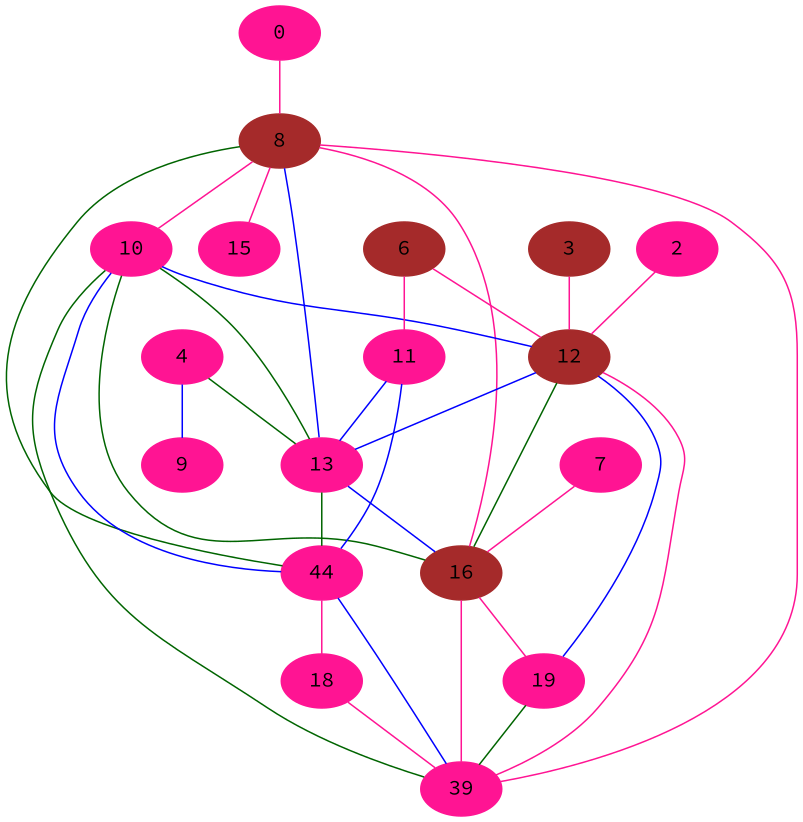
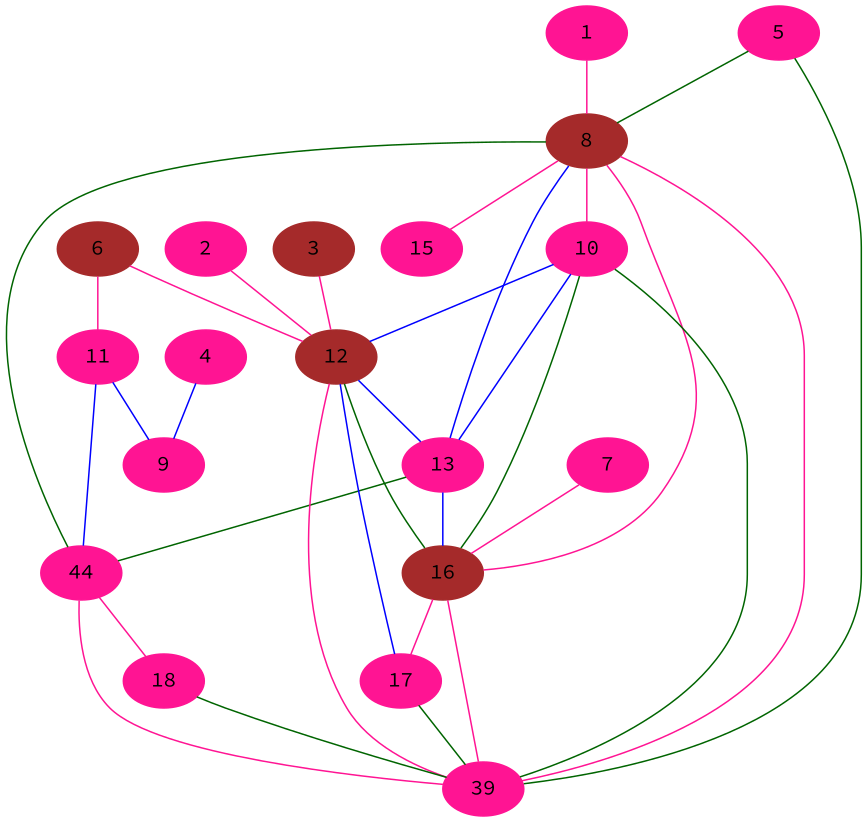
(280, 33) -> (587, 33)
none -> (779, 33)
(247, 343) -> (515, 357)
(252, 411) -> none
(363, 411) -> (131, 411)
(76, 487) -> none
(393, 680) -> (216, 751)
(544, 681) -> (401, 681)
(392, 735) -> (321, 740)
